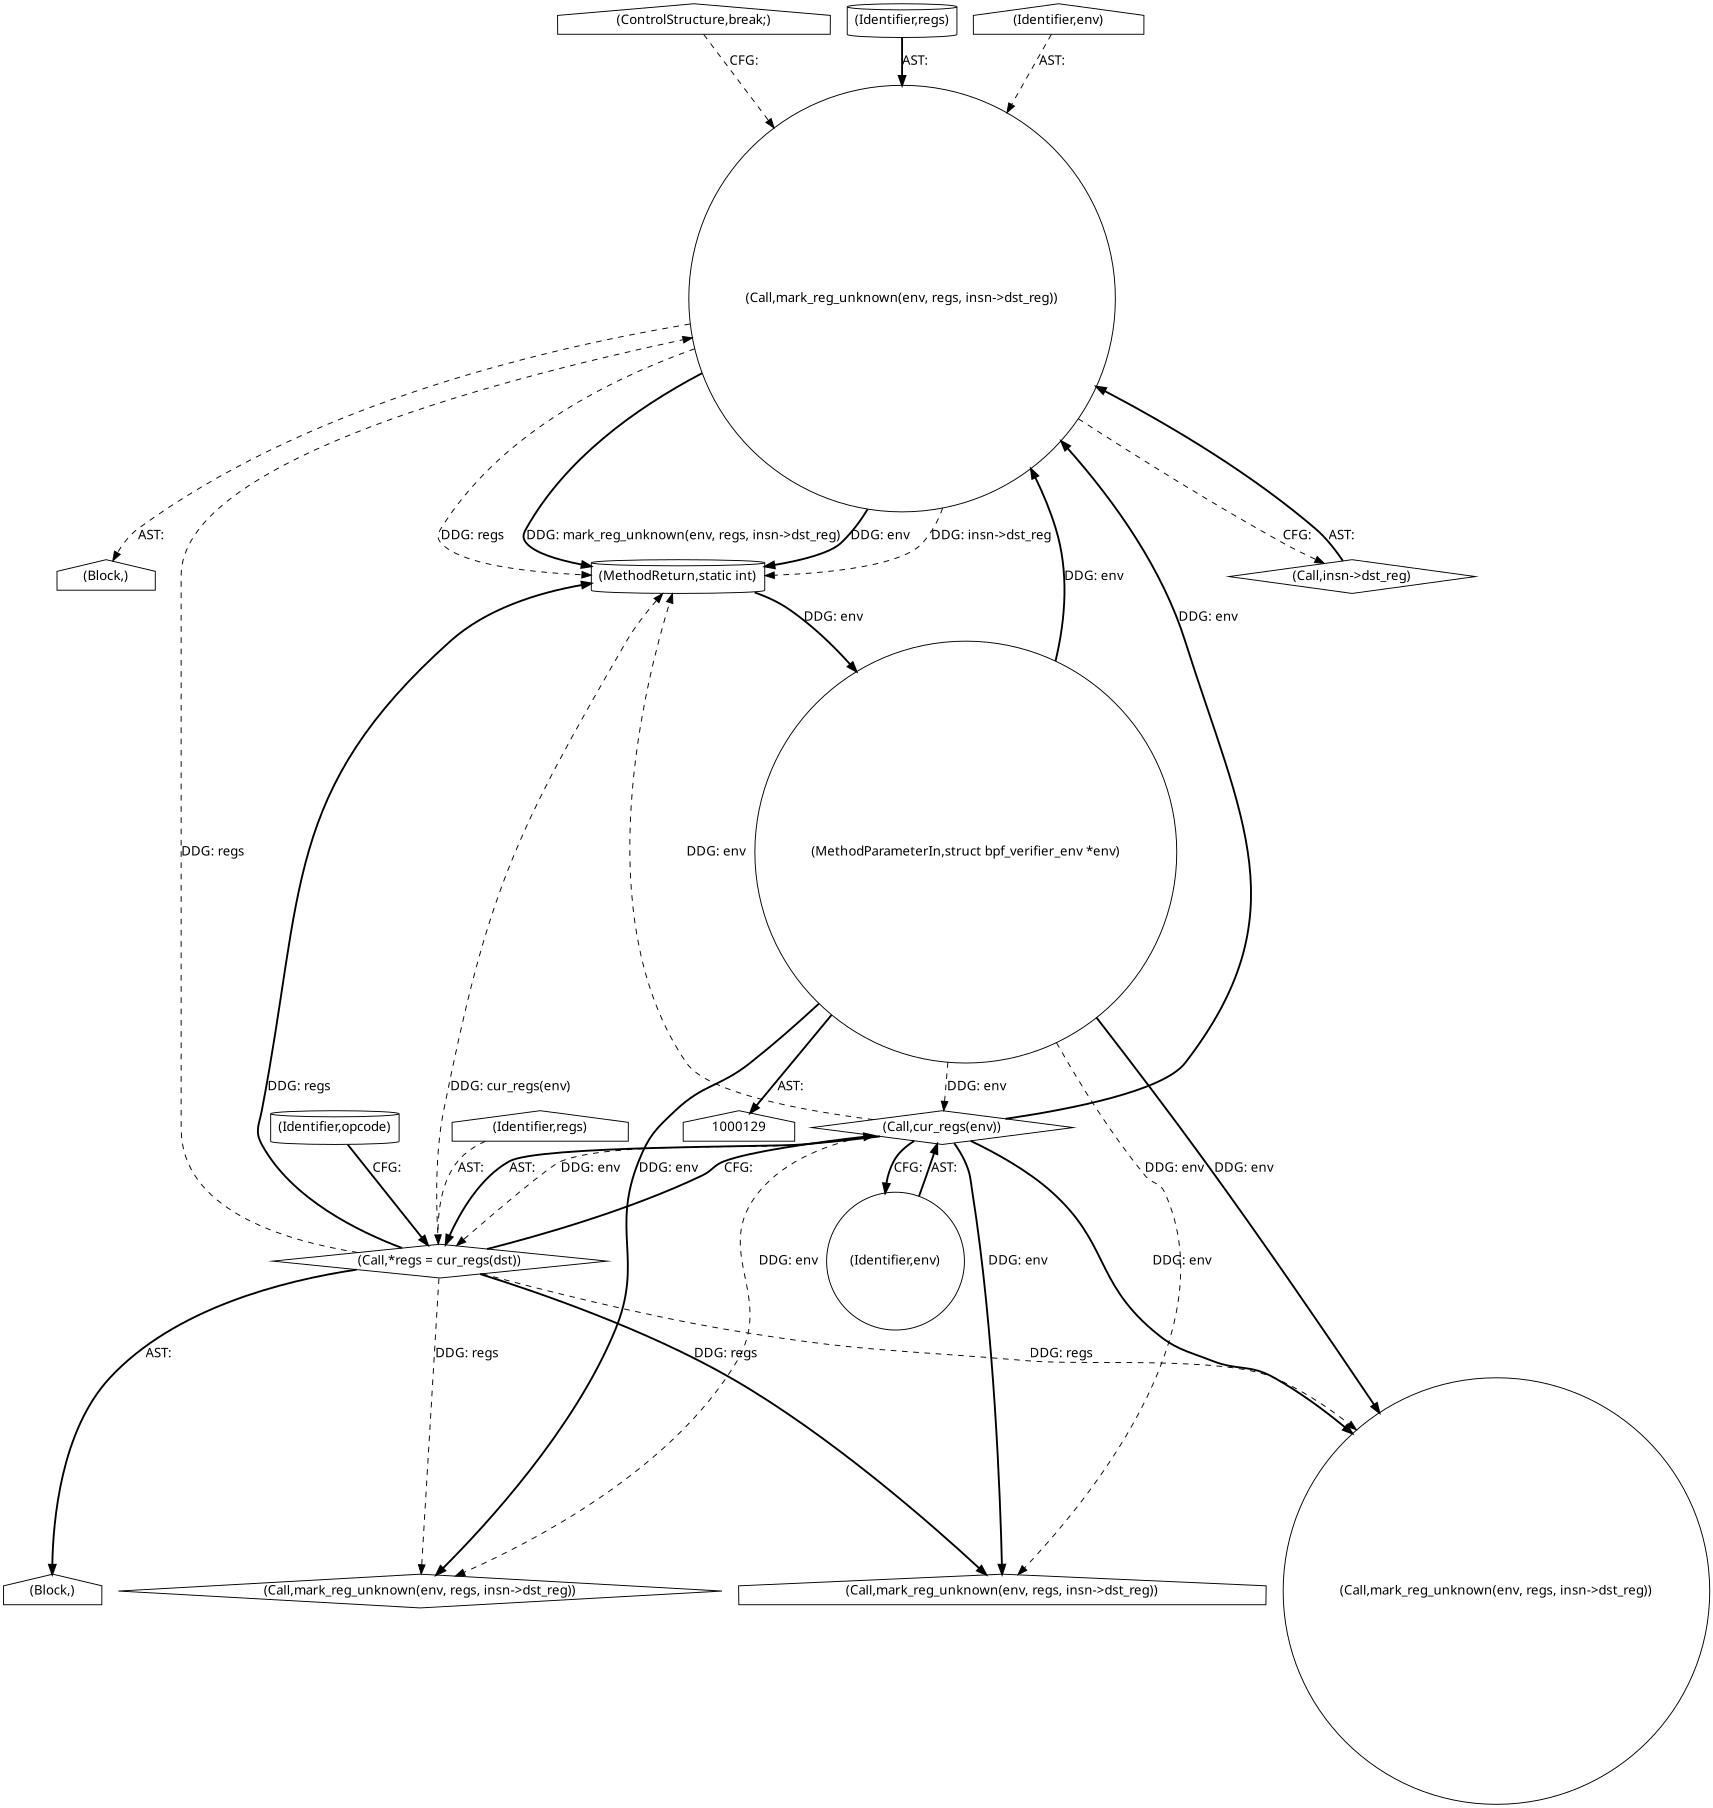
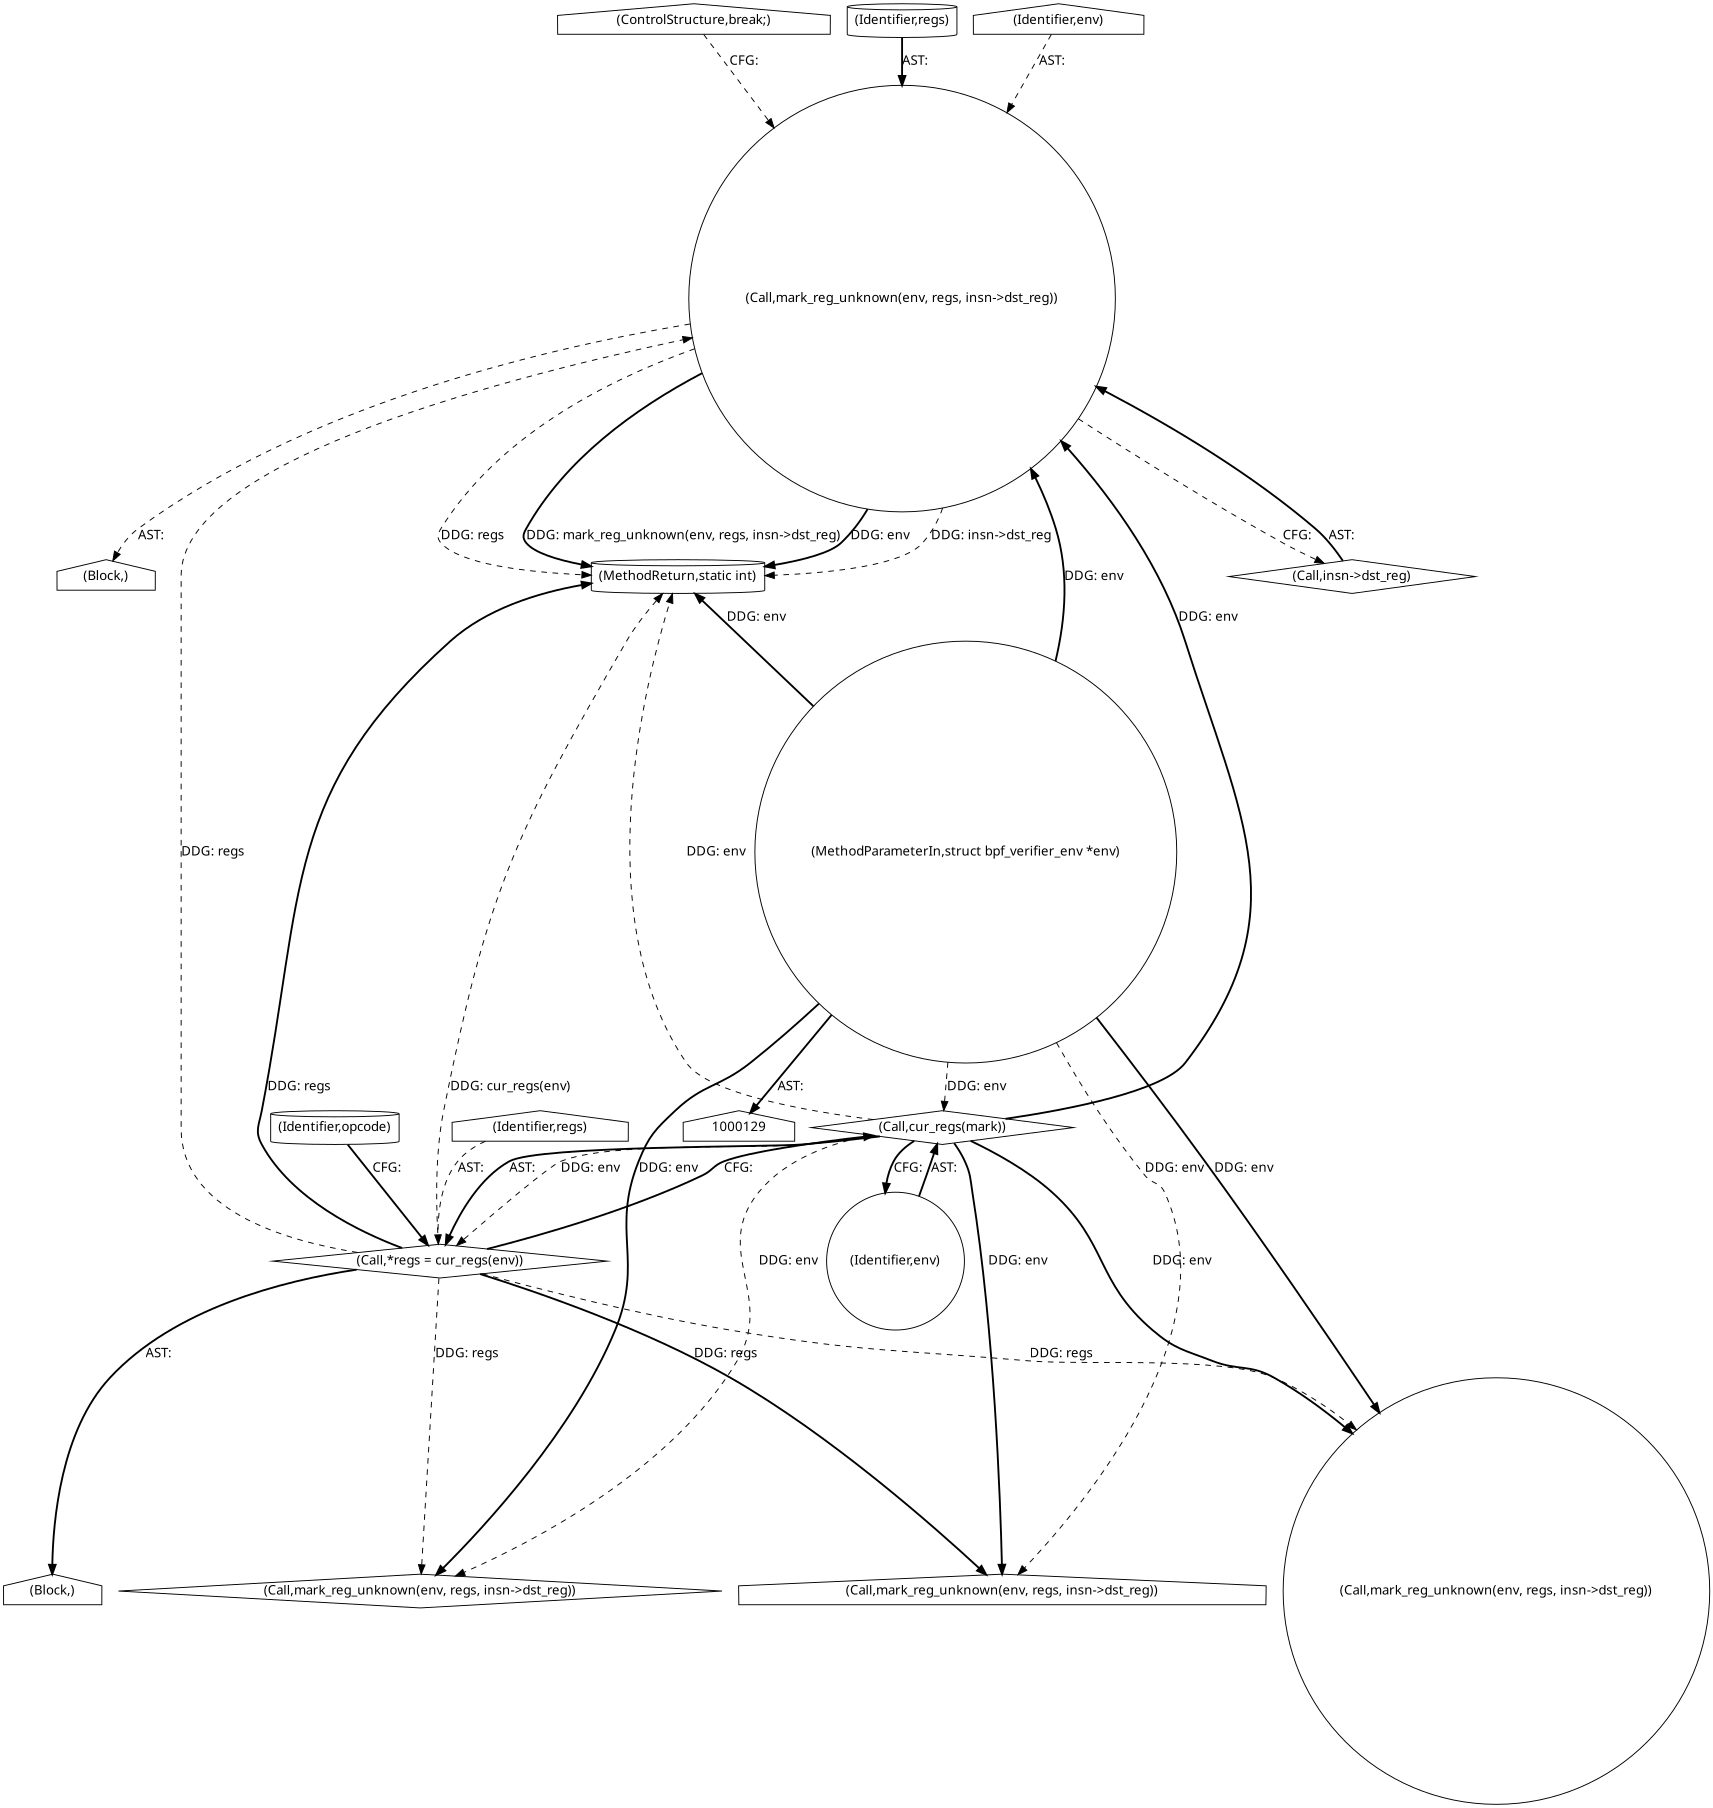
(807, 623) -> (758, 653)
(942, 1128) -> (942, 1128)
(440, 1261) -> (440, 1261)
